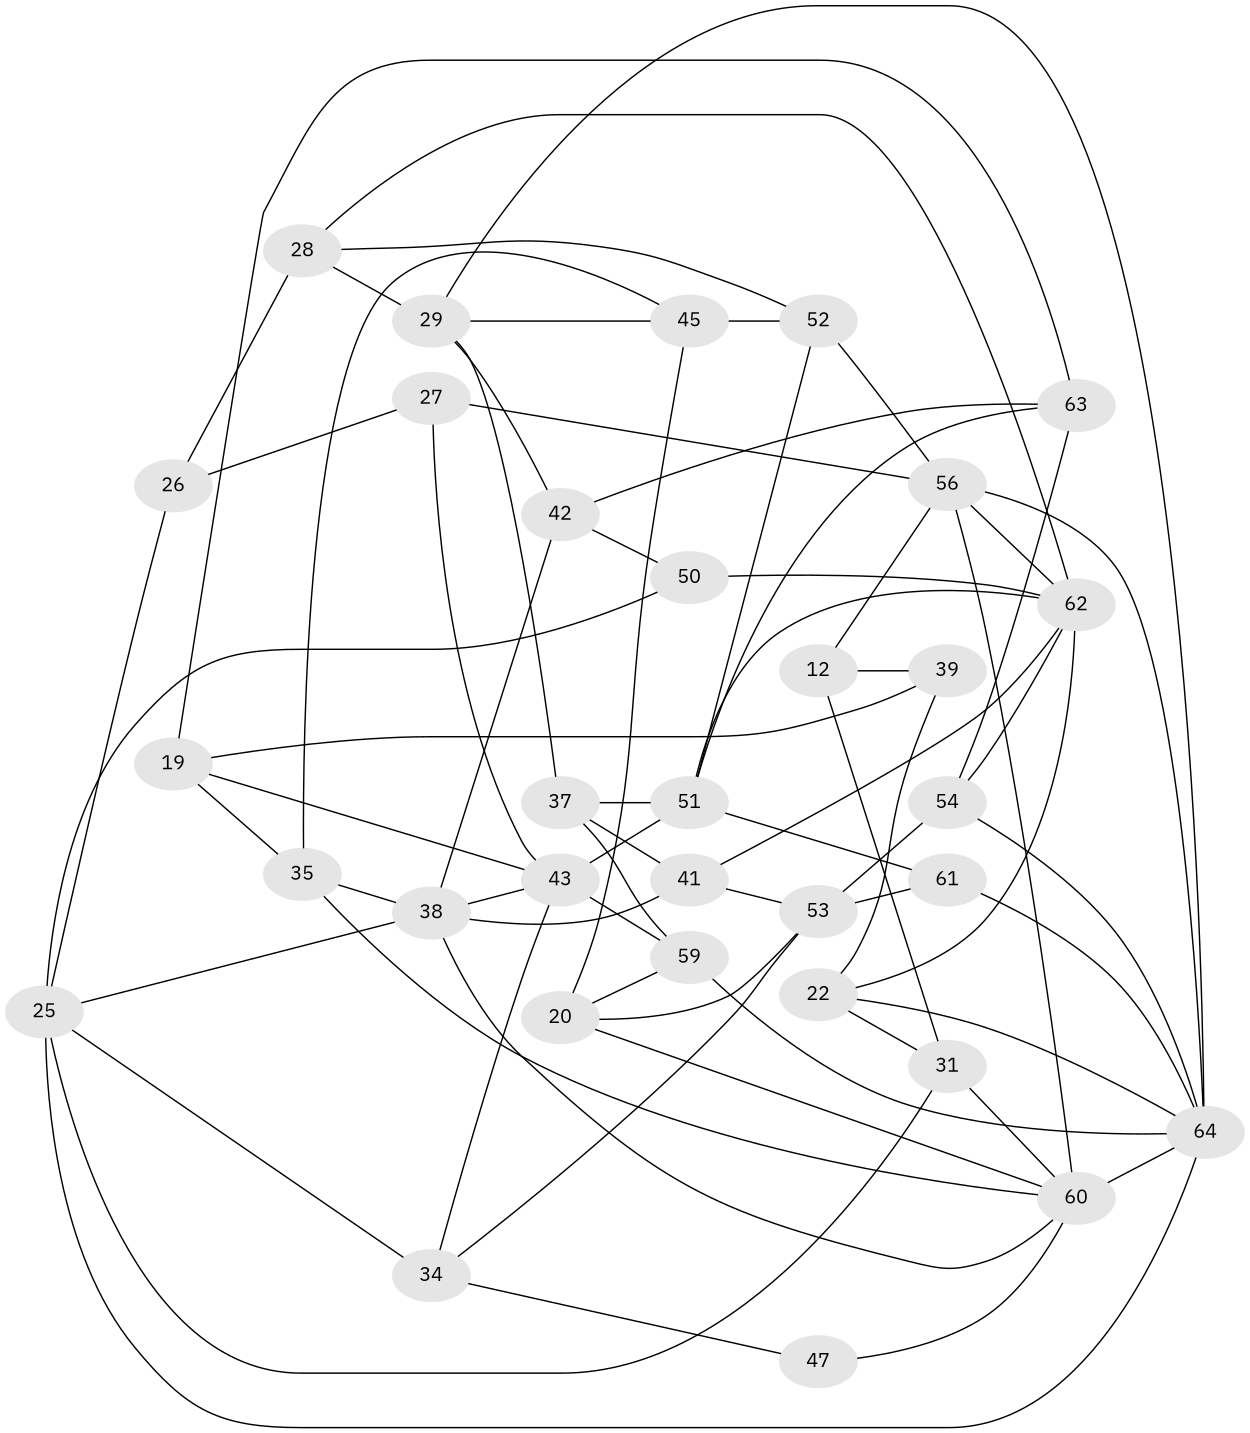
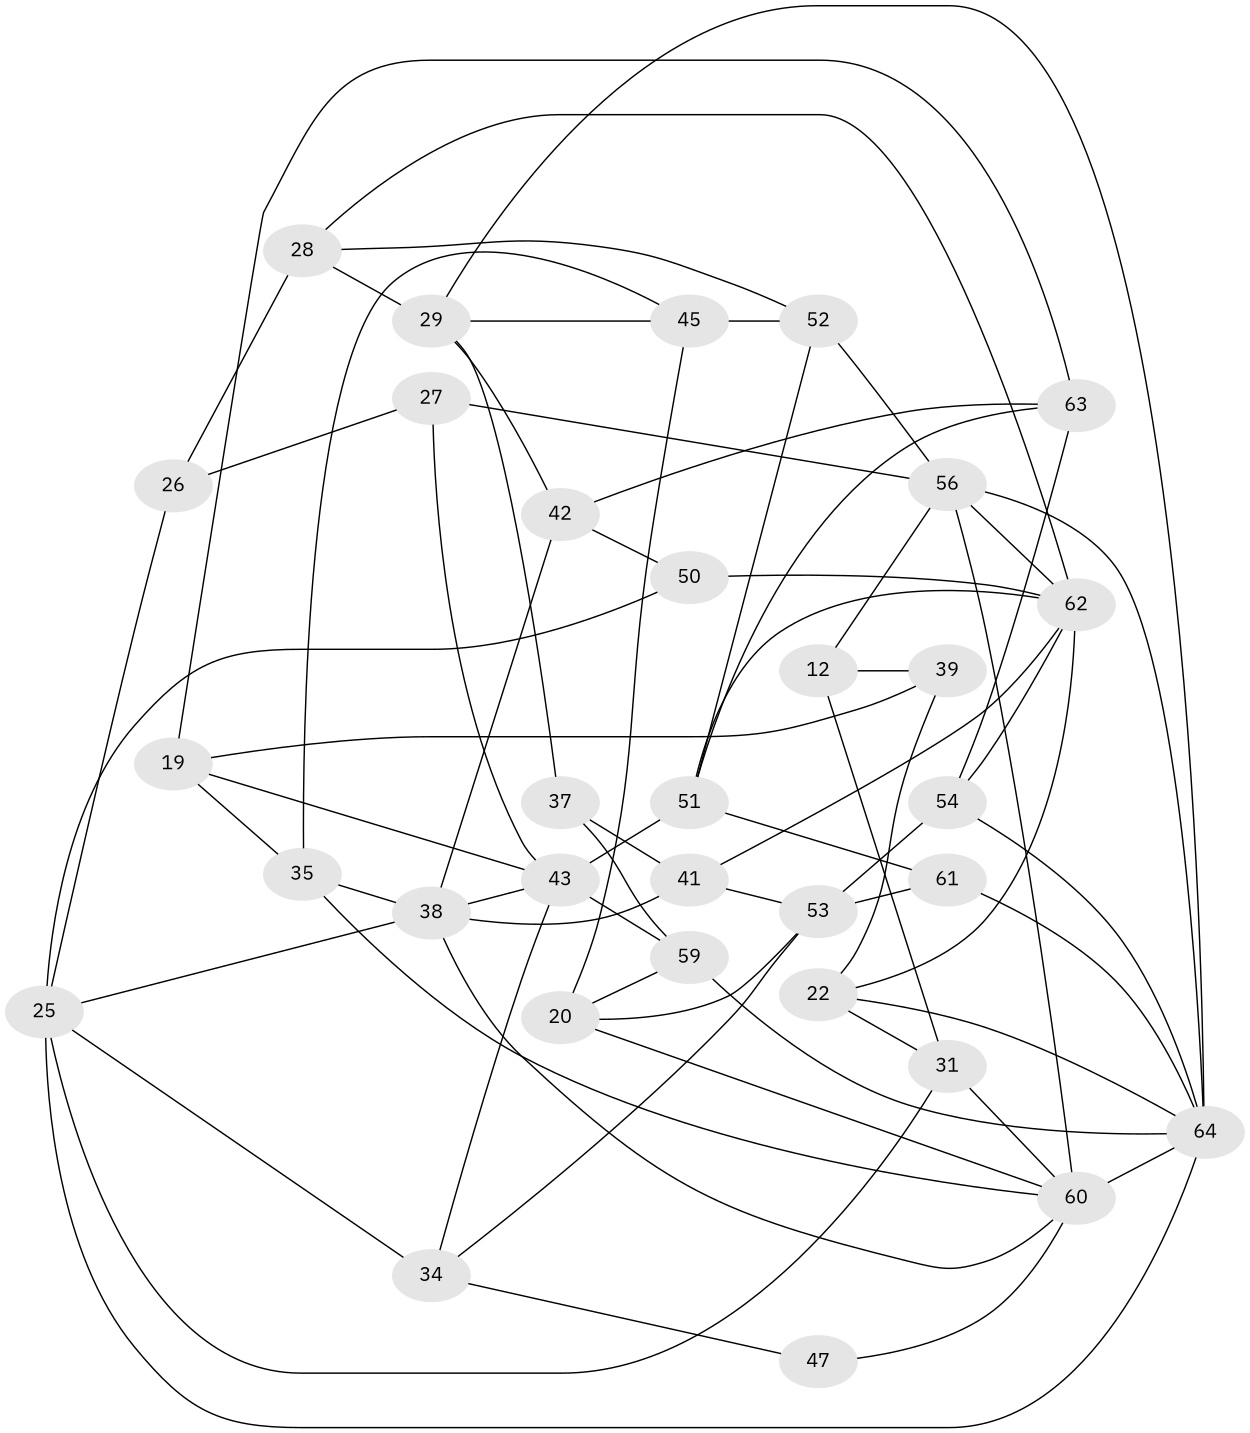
(632, 803) -> none
